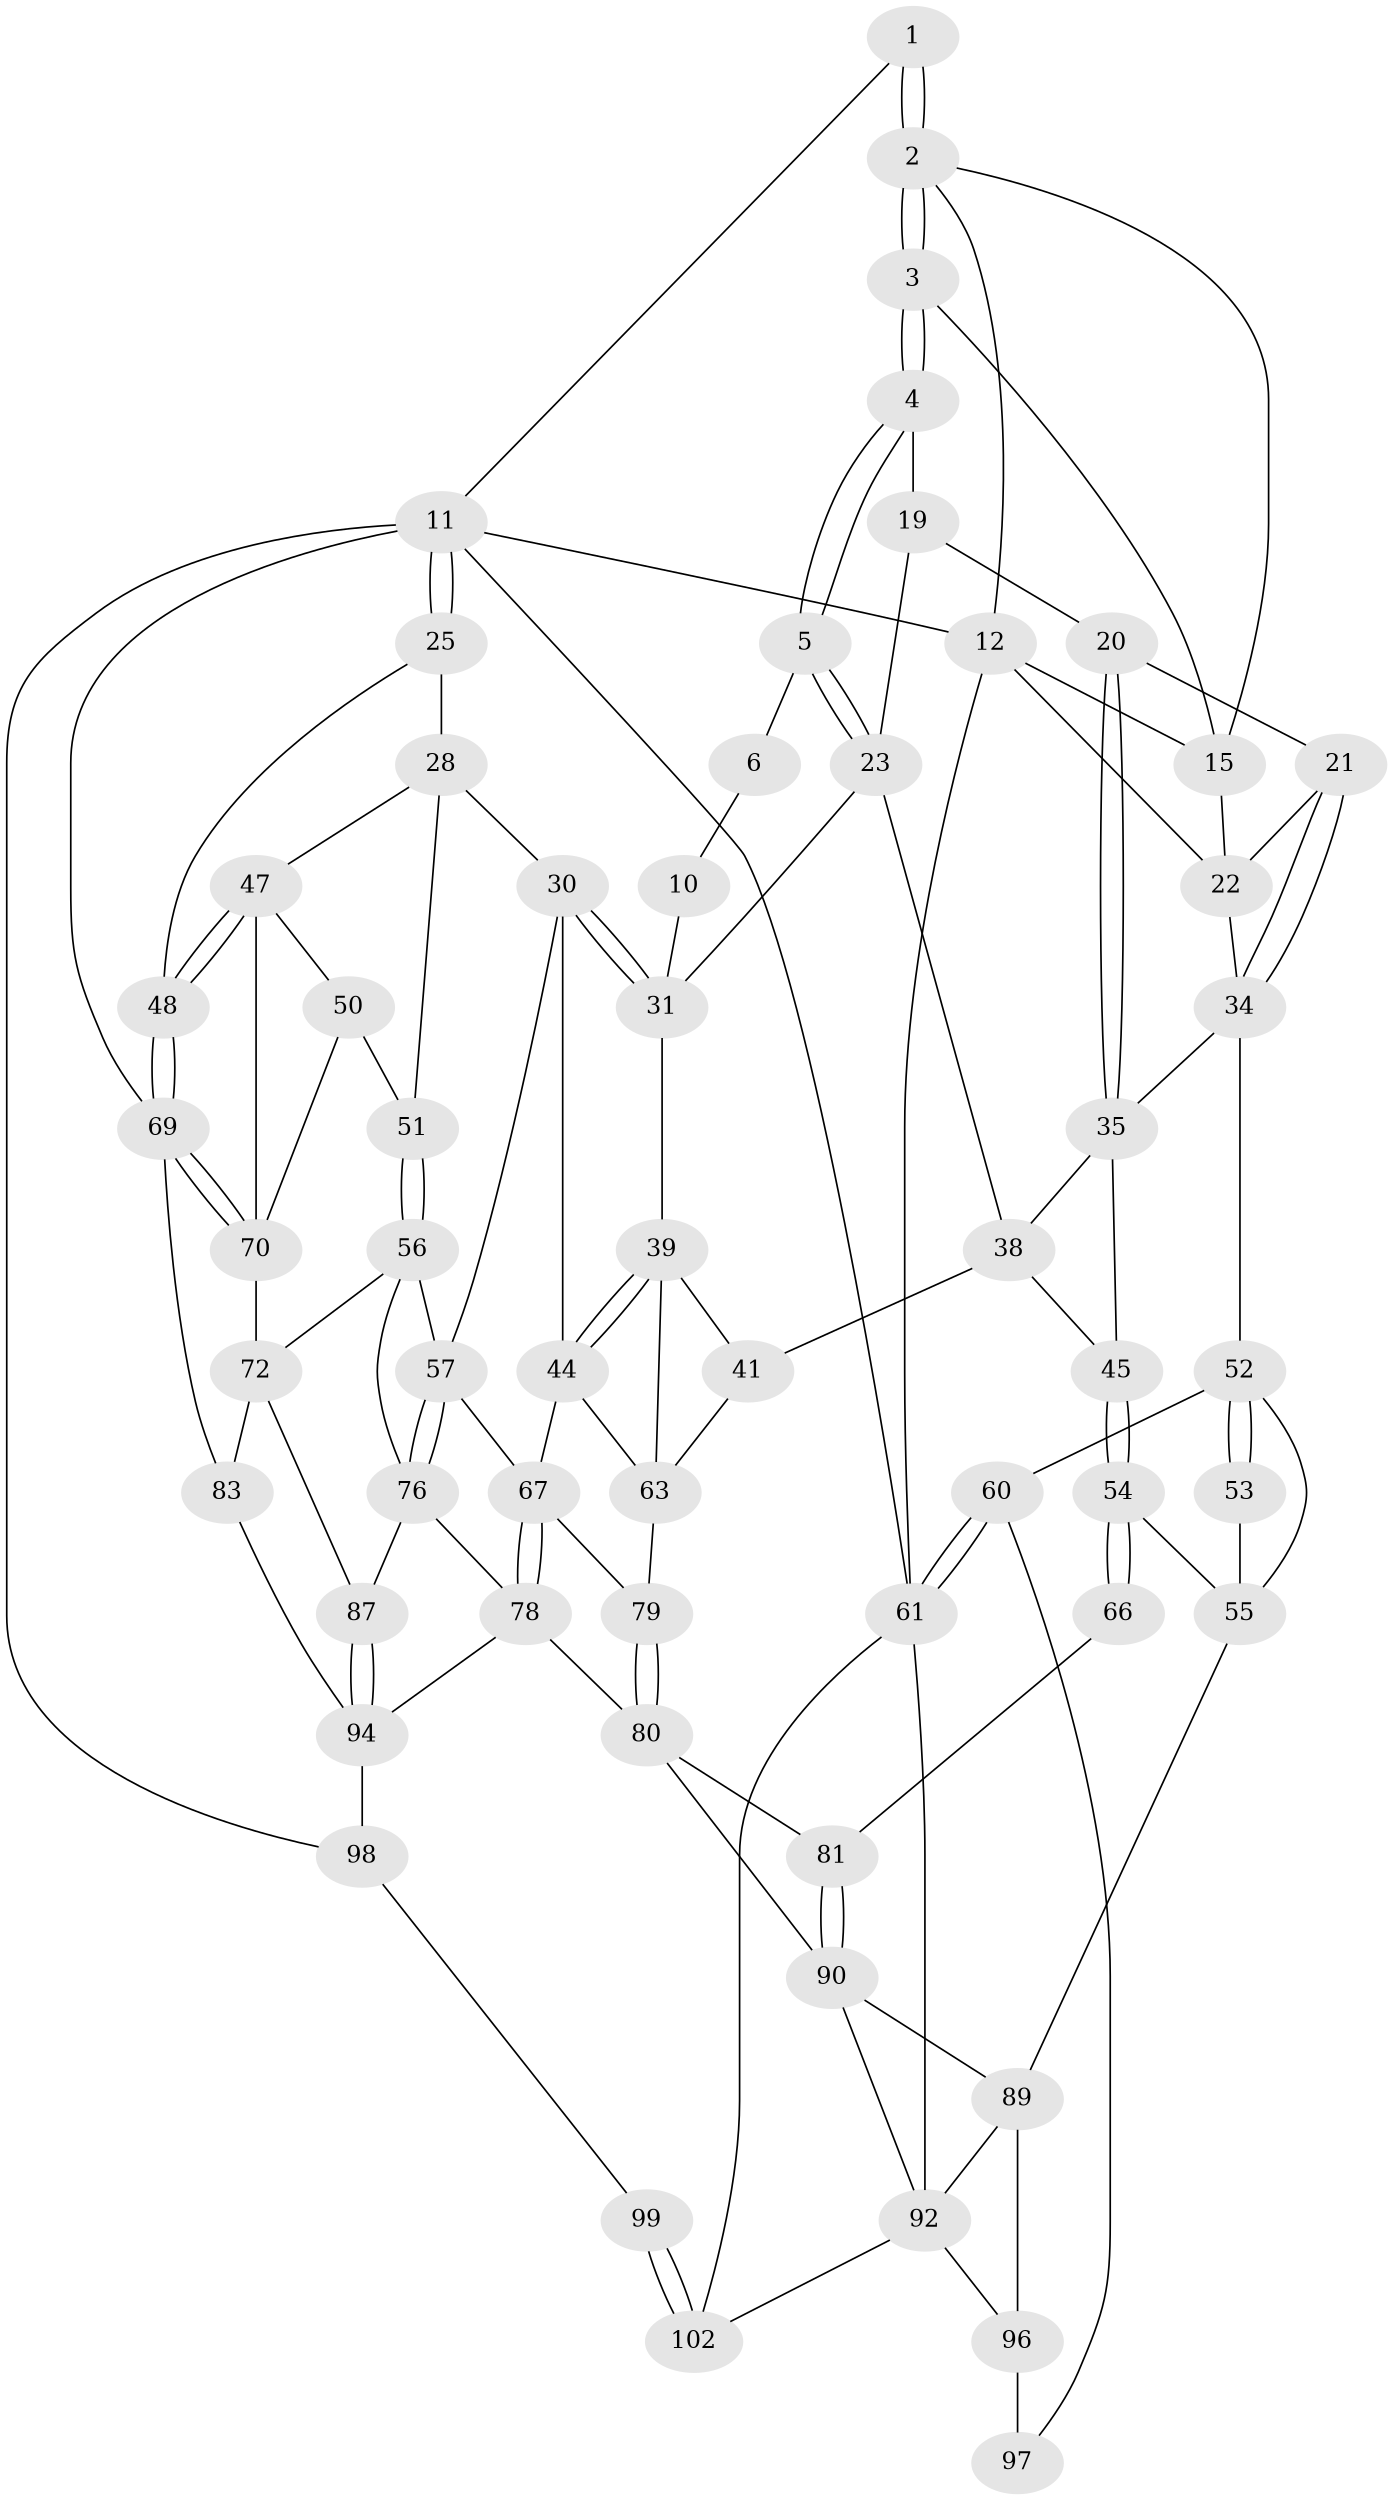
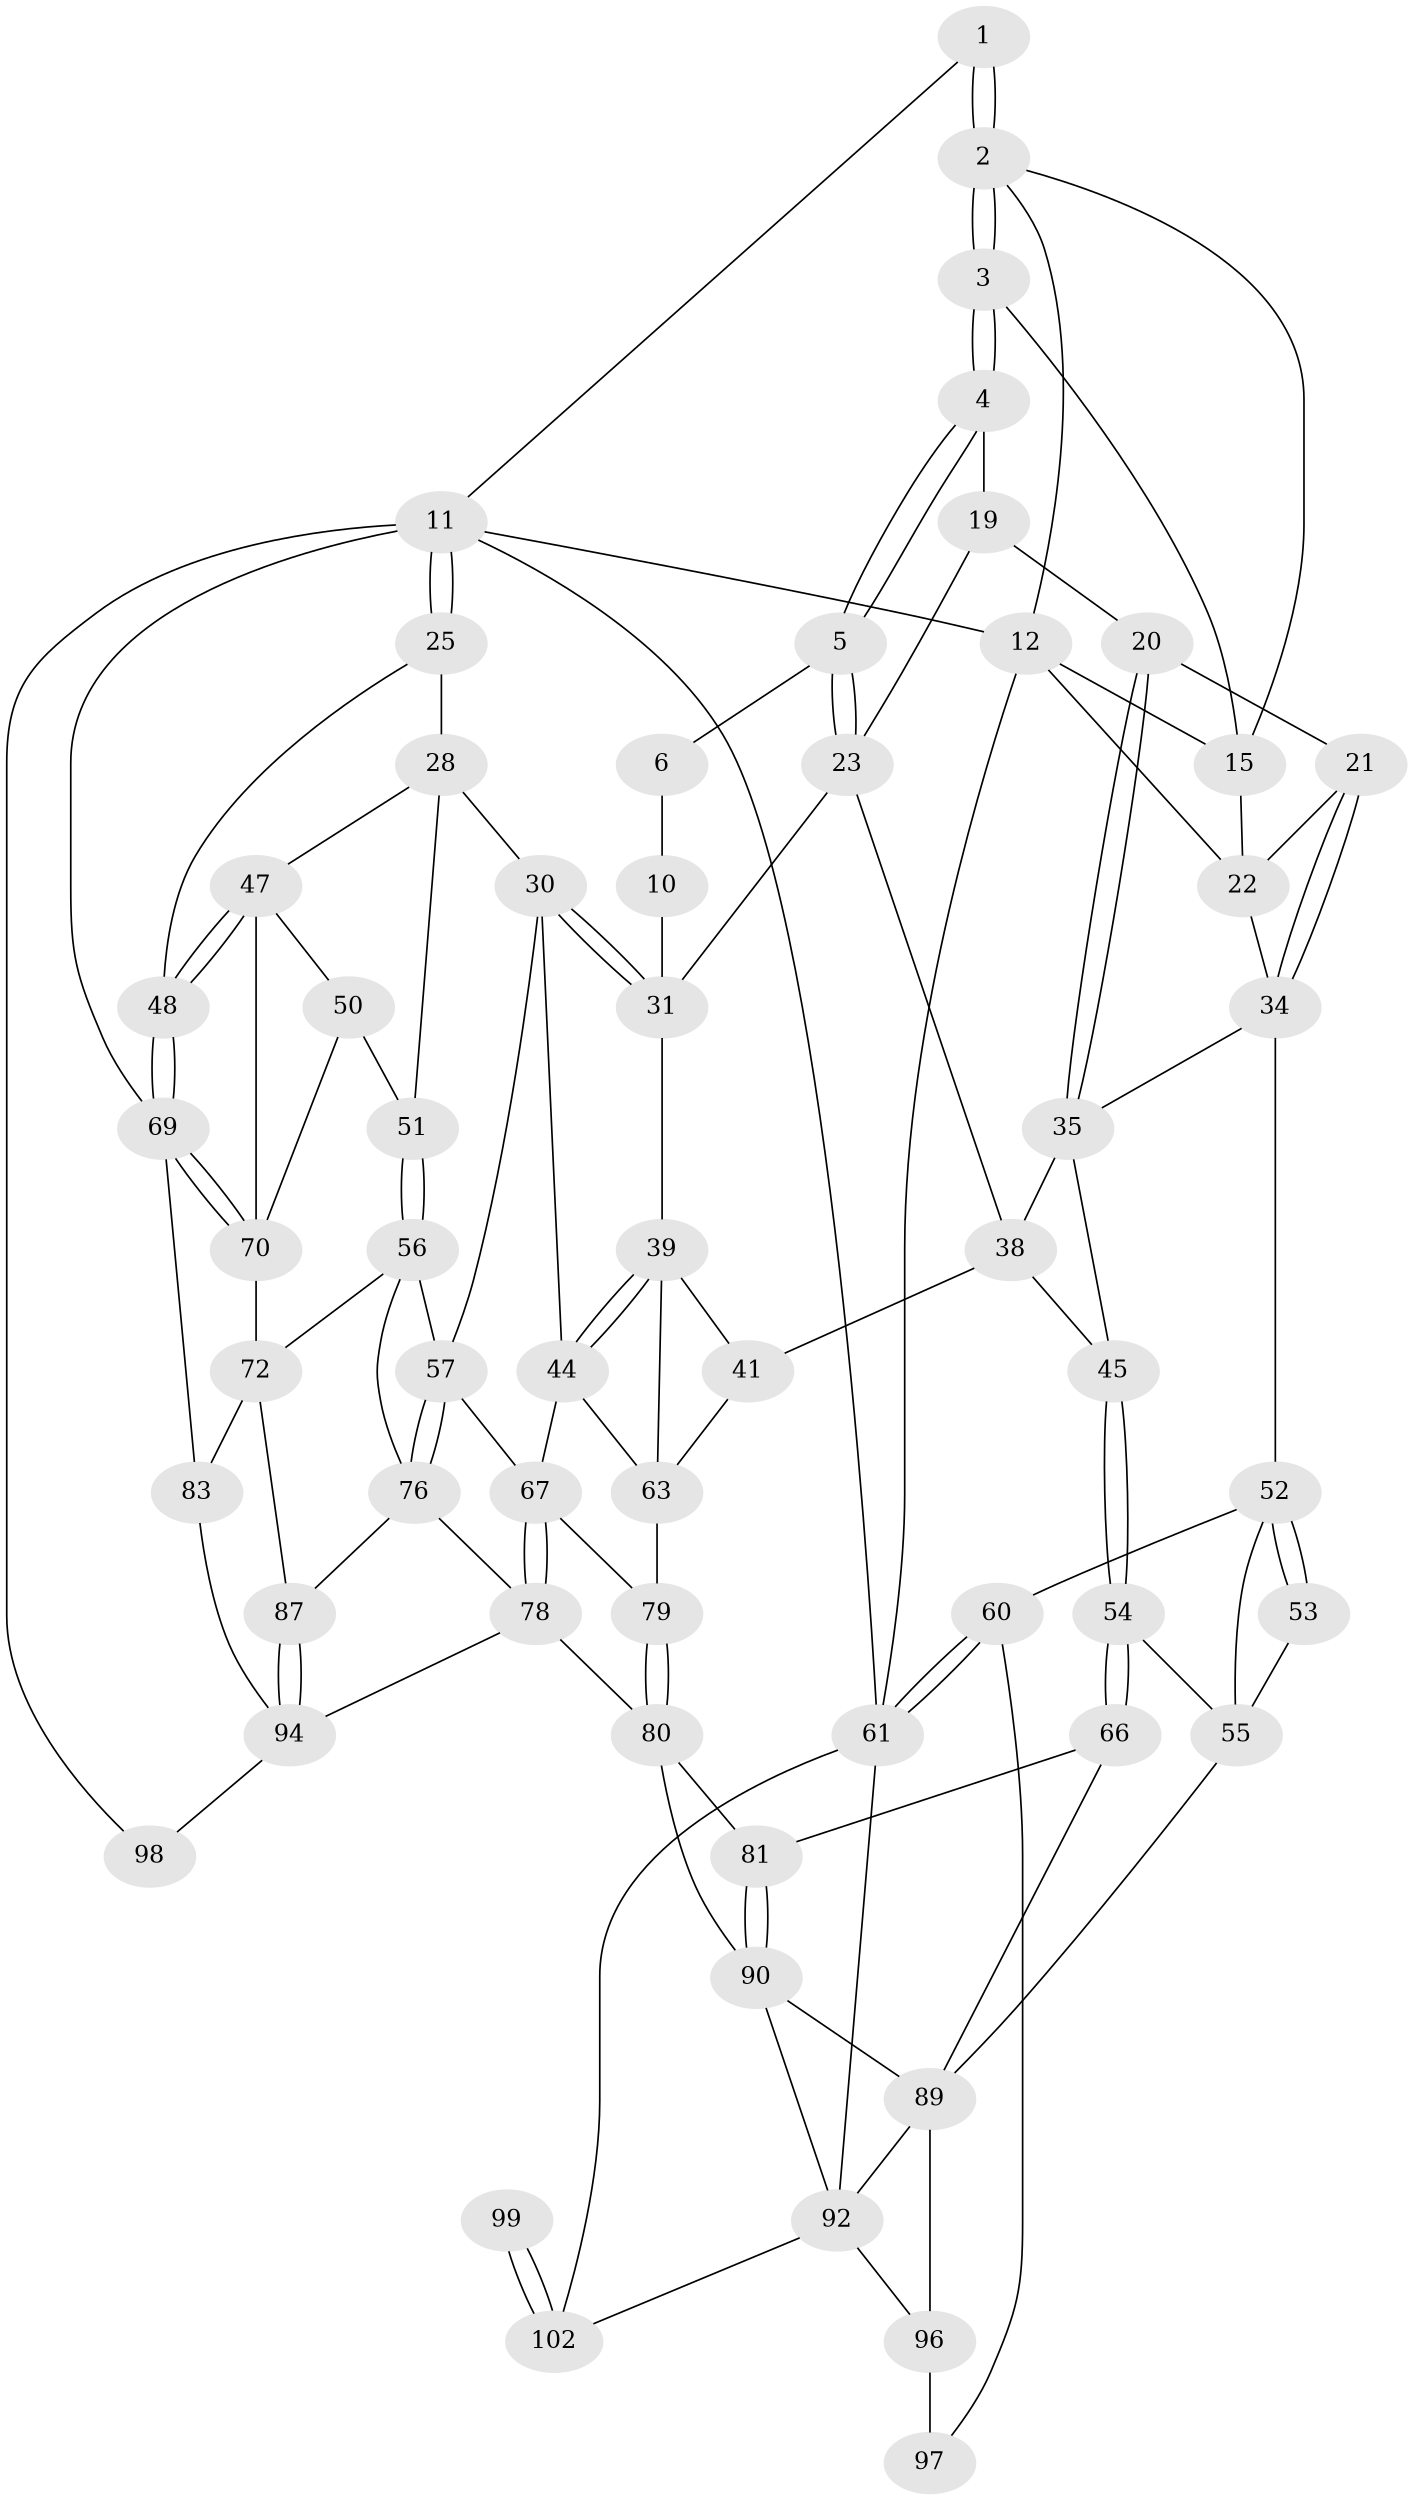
none -> (1034, 1895)
(505, 2039) -> none
